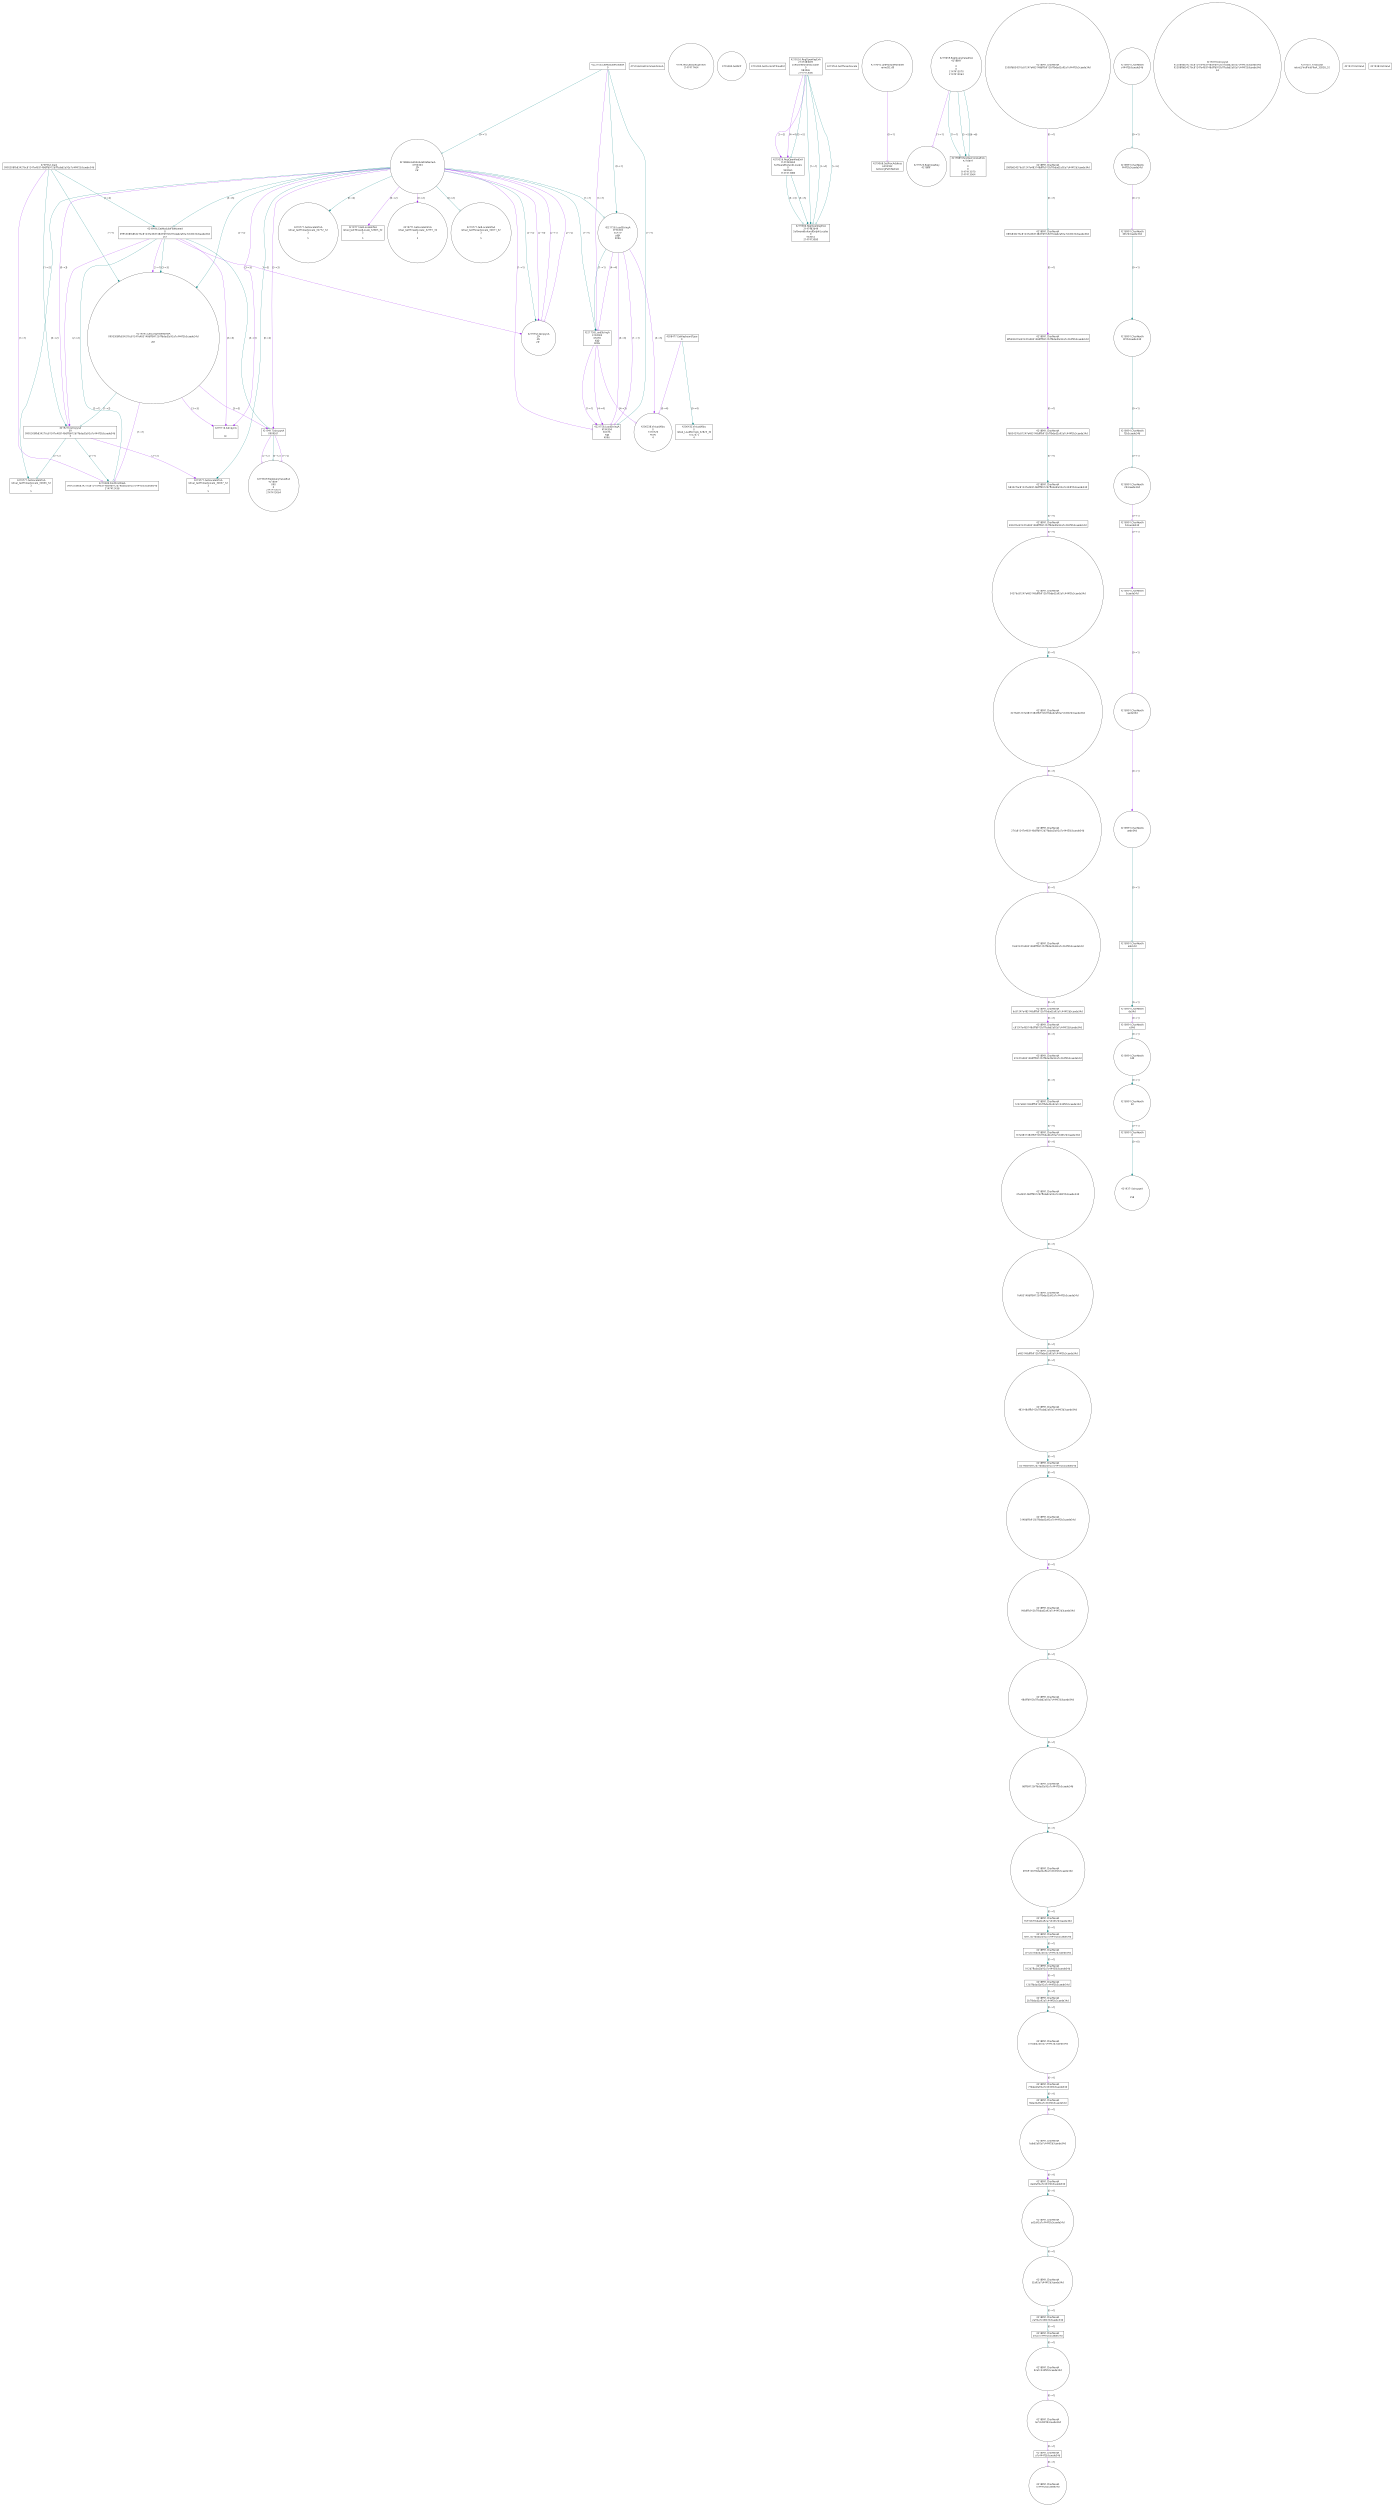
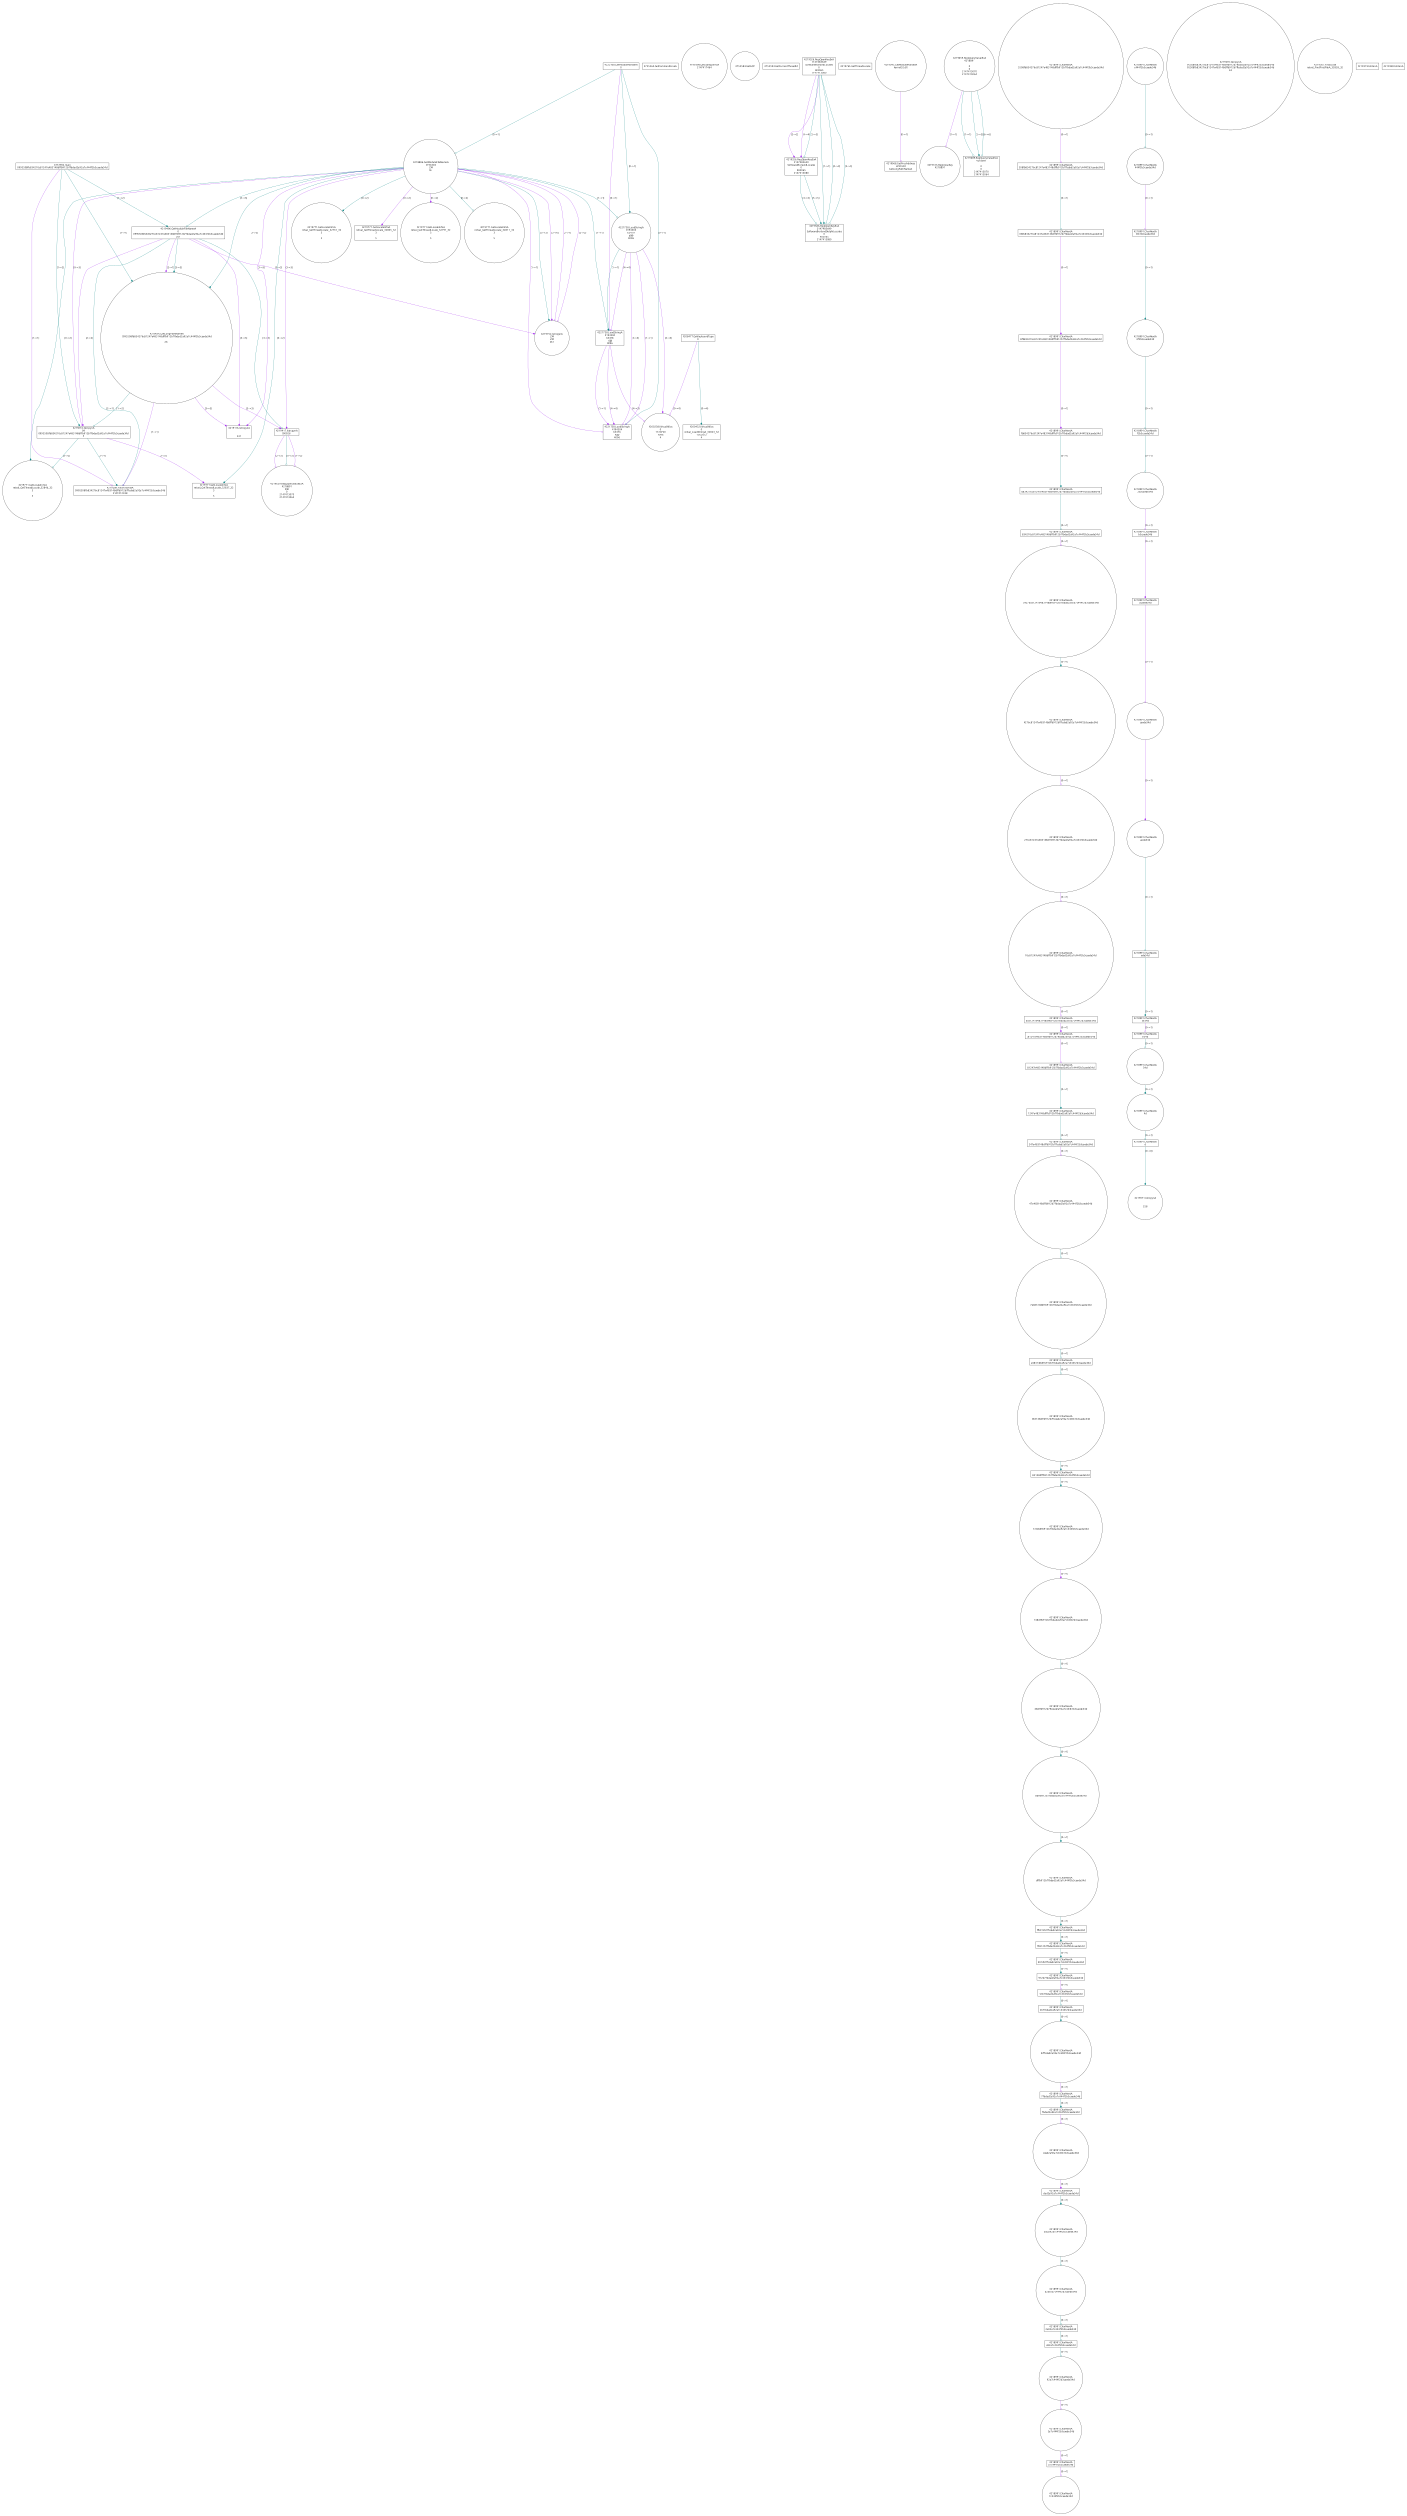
(31, 486) -> (33, 491)
